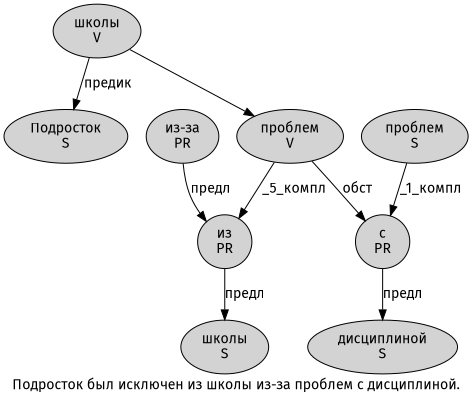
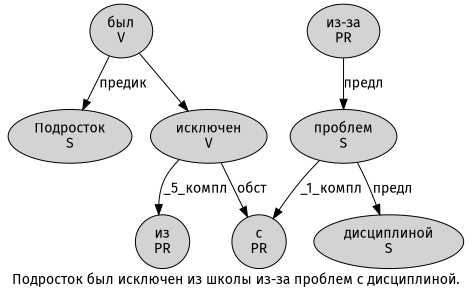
(97, 31) -> (121, 31)
(290, 136) -> (209, 136)
(188, 190) -> (344, 79)
(383, 289) -> (368, 184)
(225, 347) -> none
